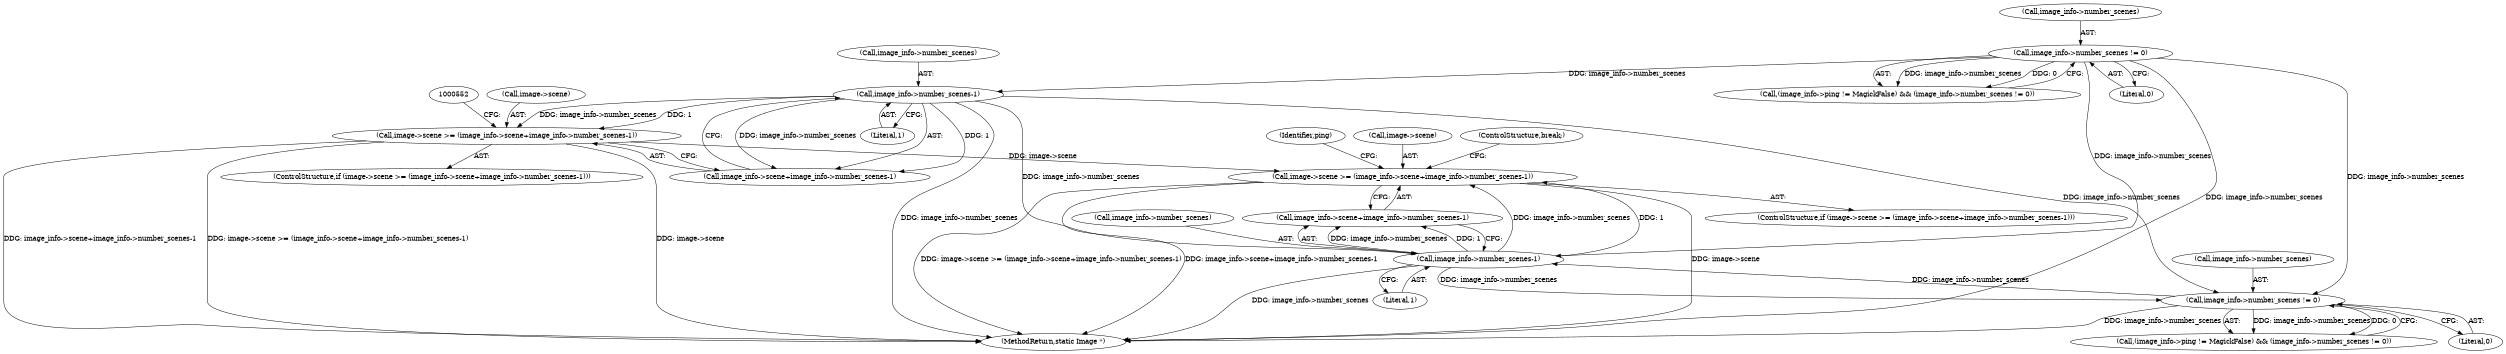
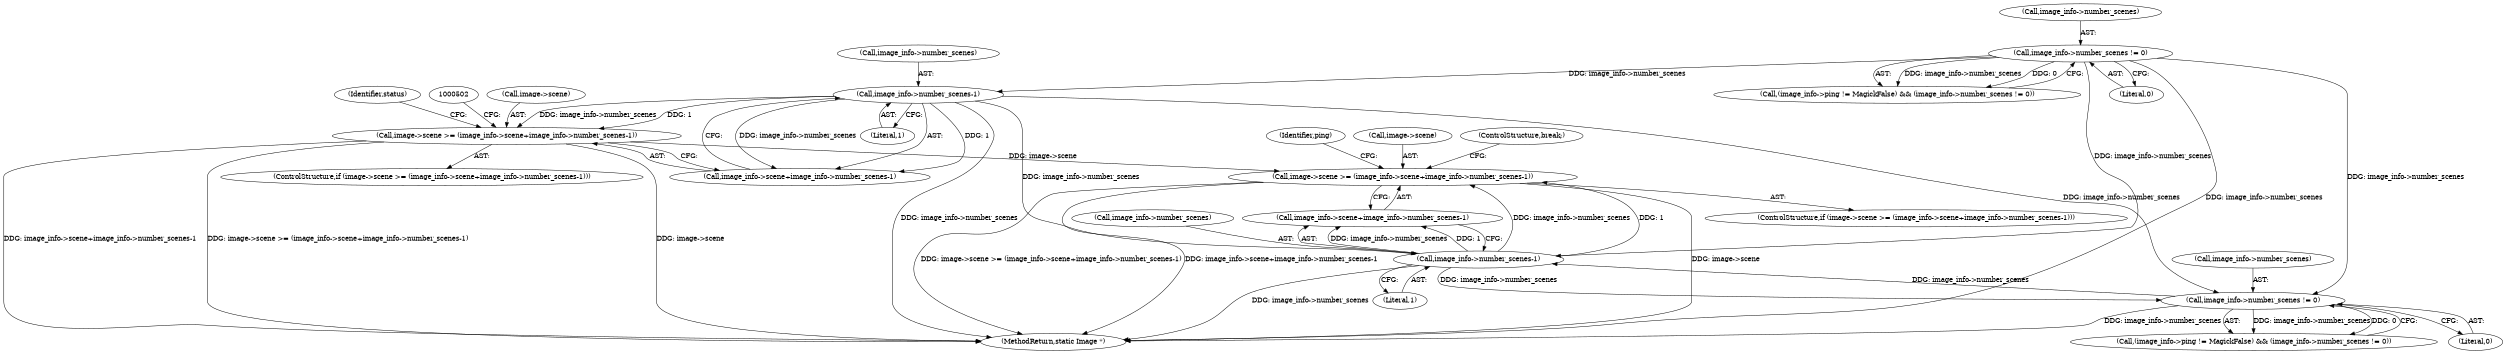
none -> (377, 95)
(454, 95) -> (454, 95)
